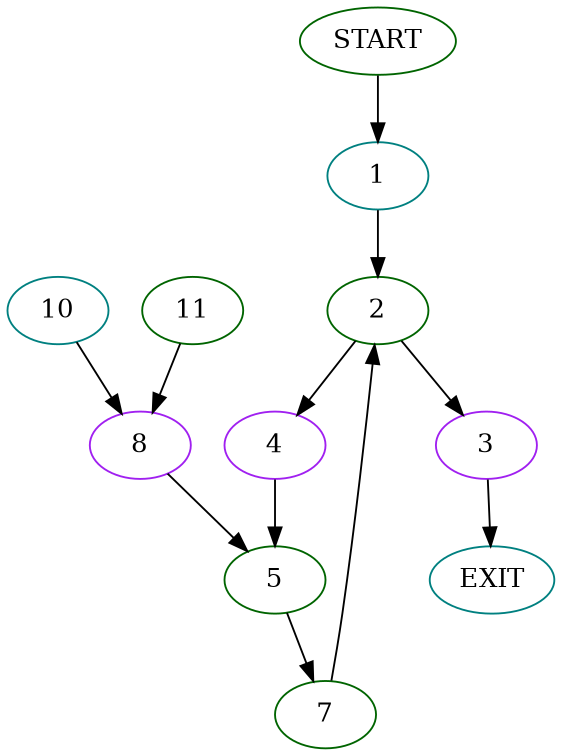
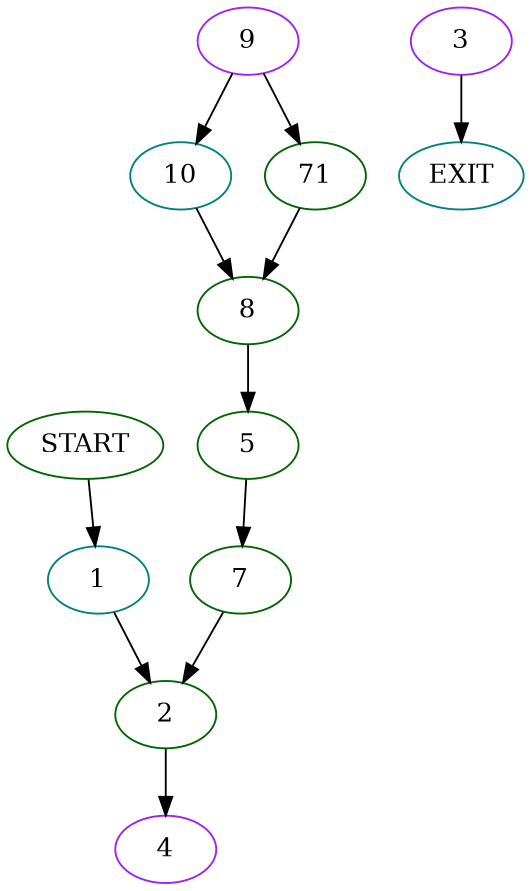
none -> (248, 41)
(193, 311) -> (315, 176)
(426, 371) -> none
(140, 445) -> (248, 311)
(275, 503) -> none
